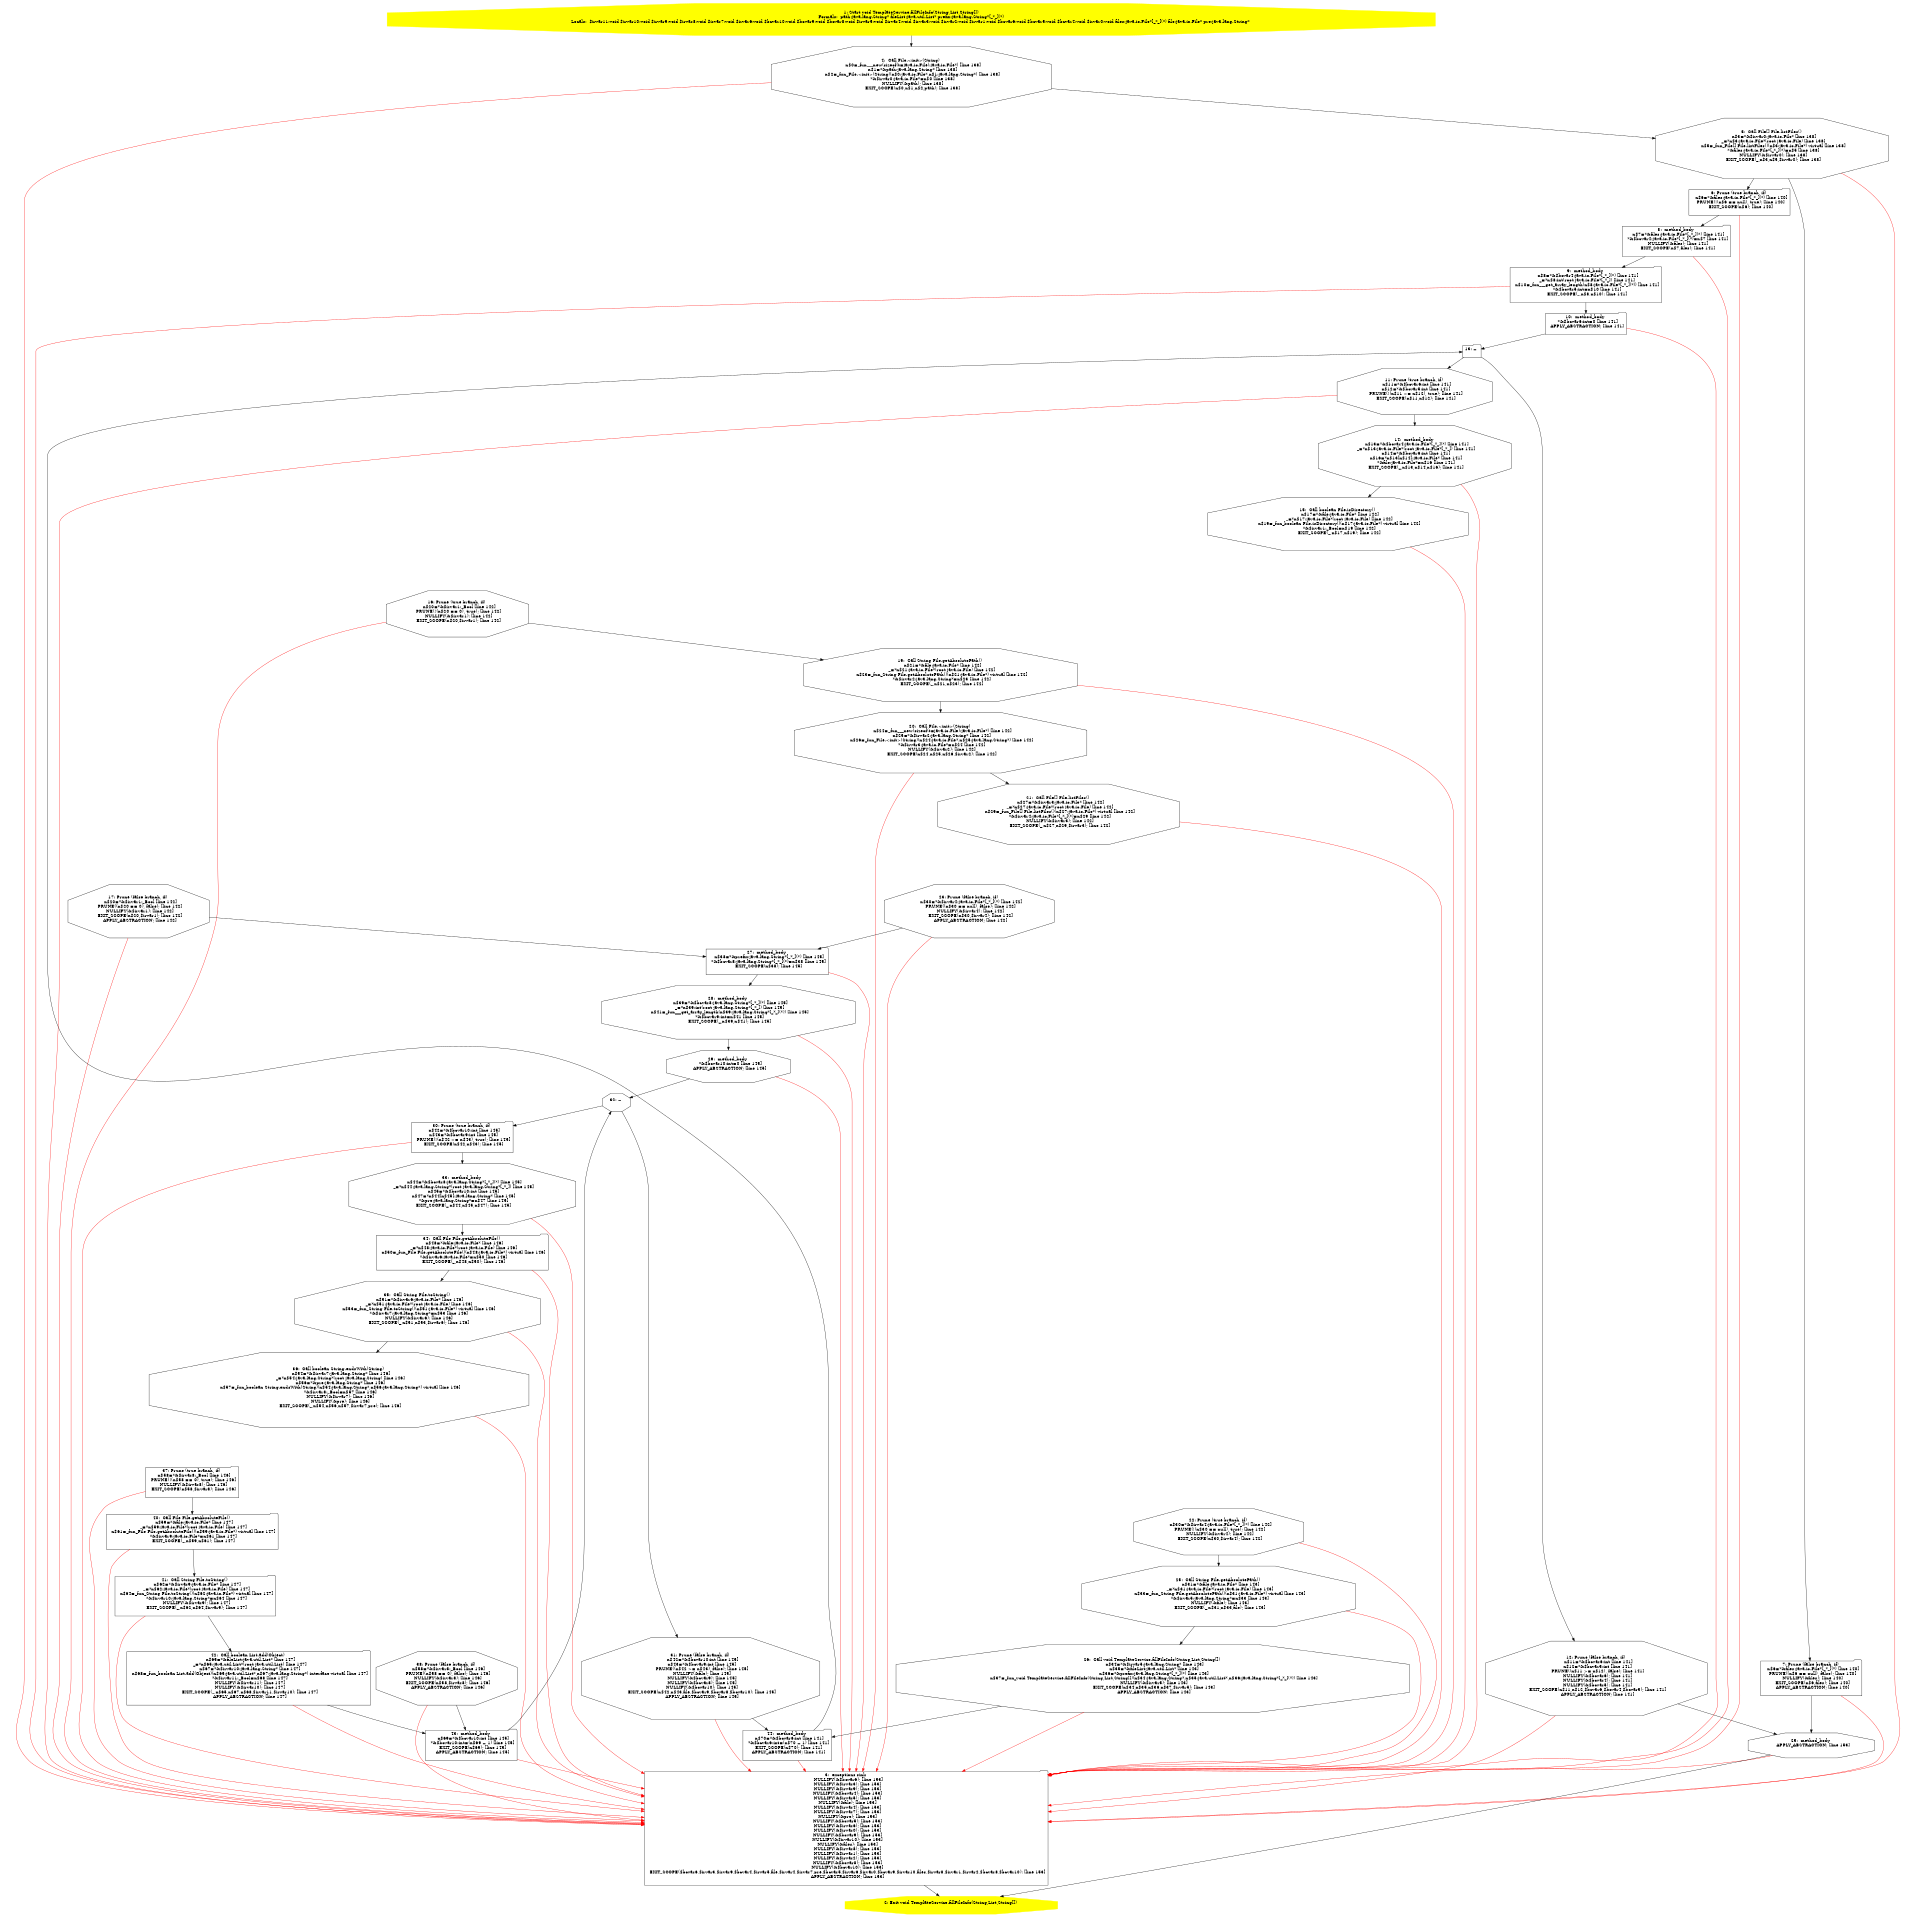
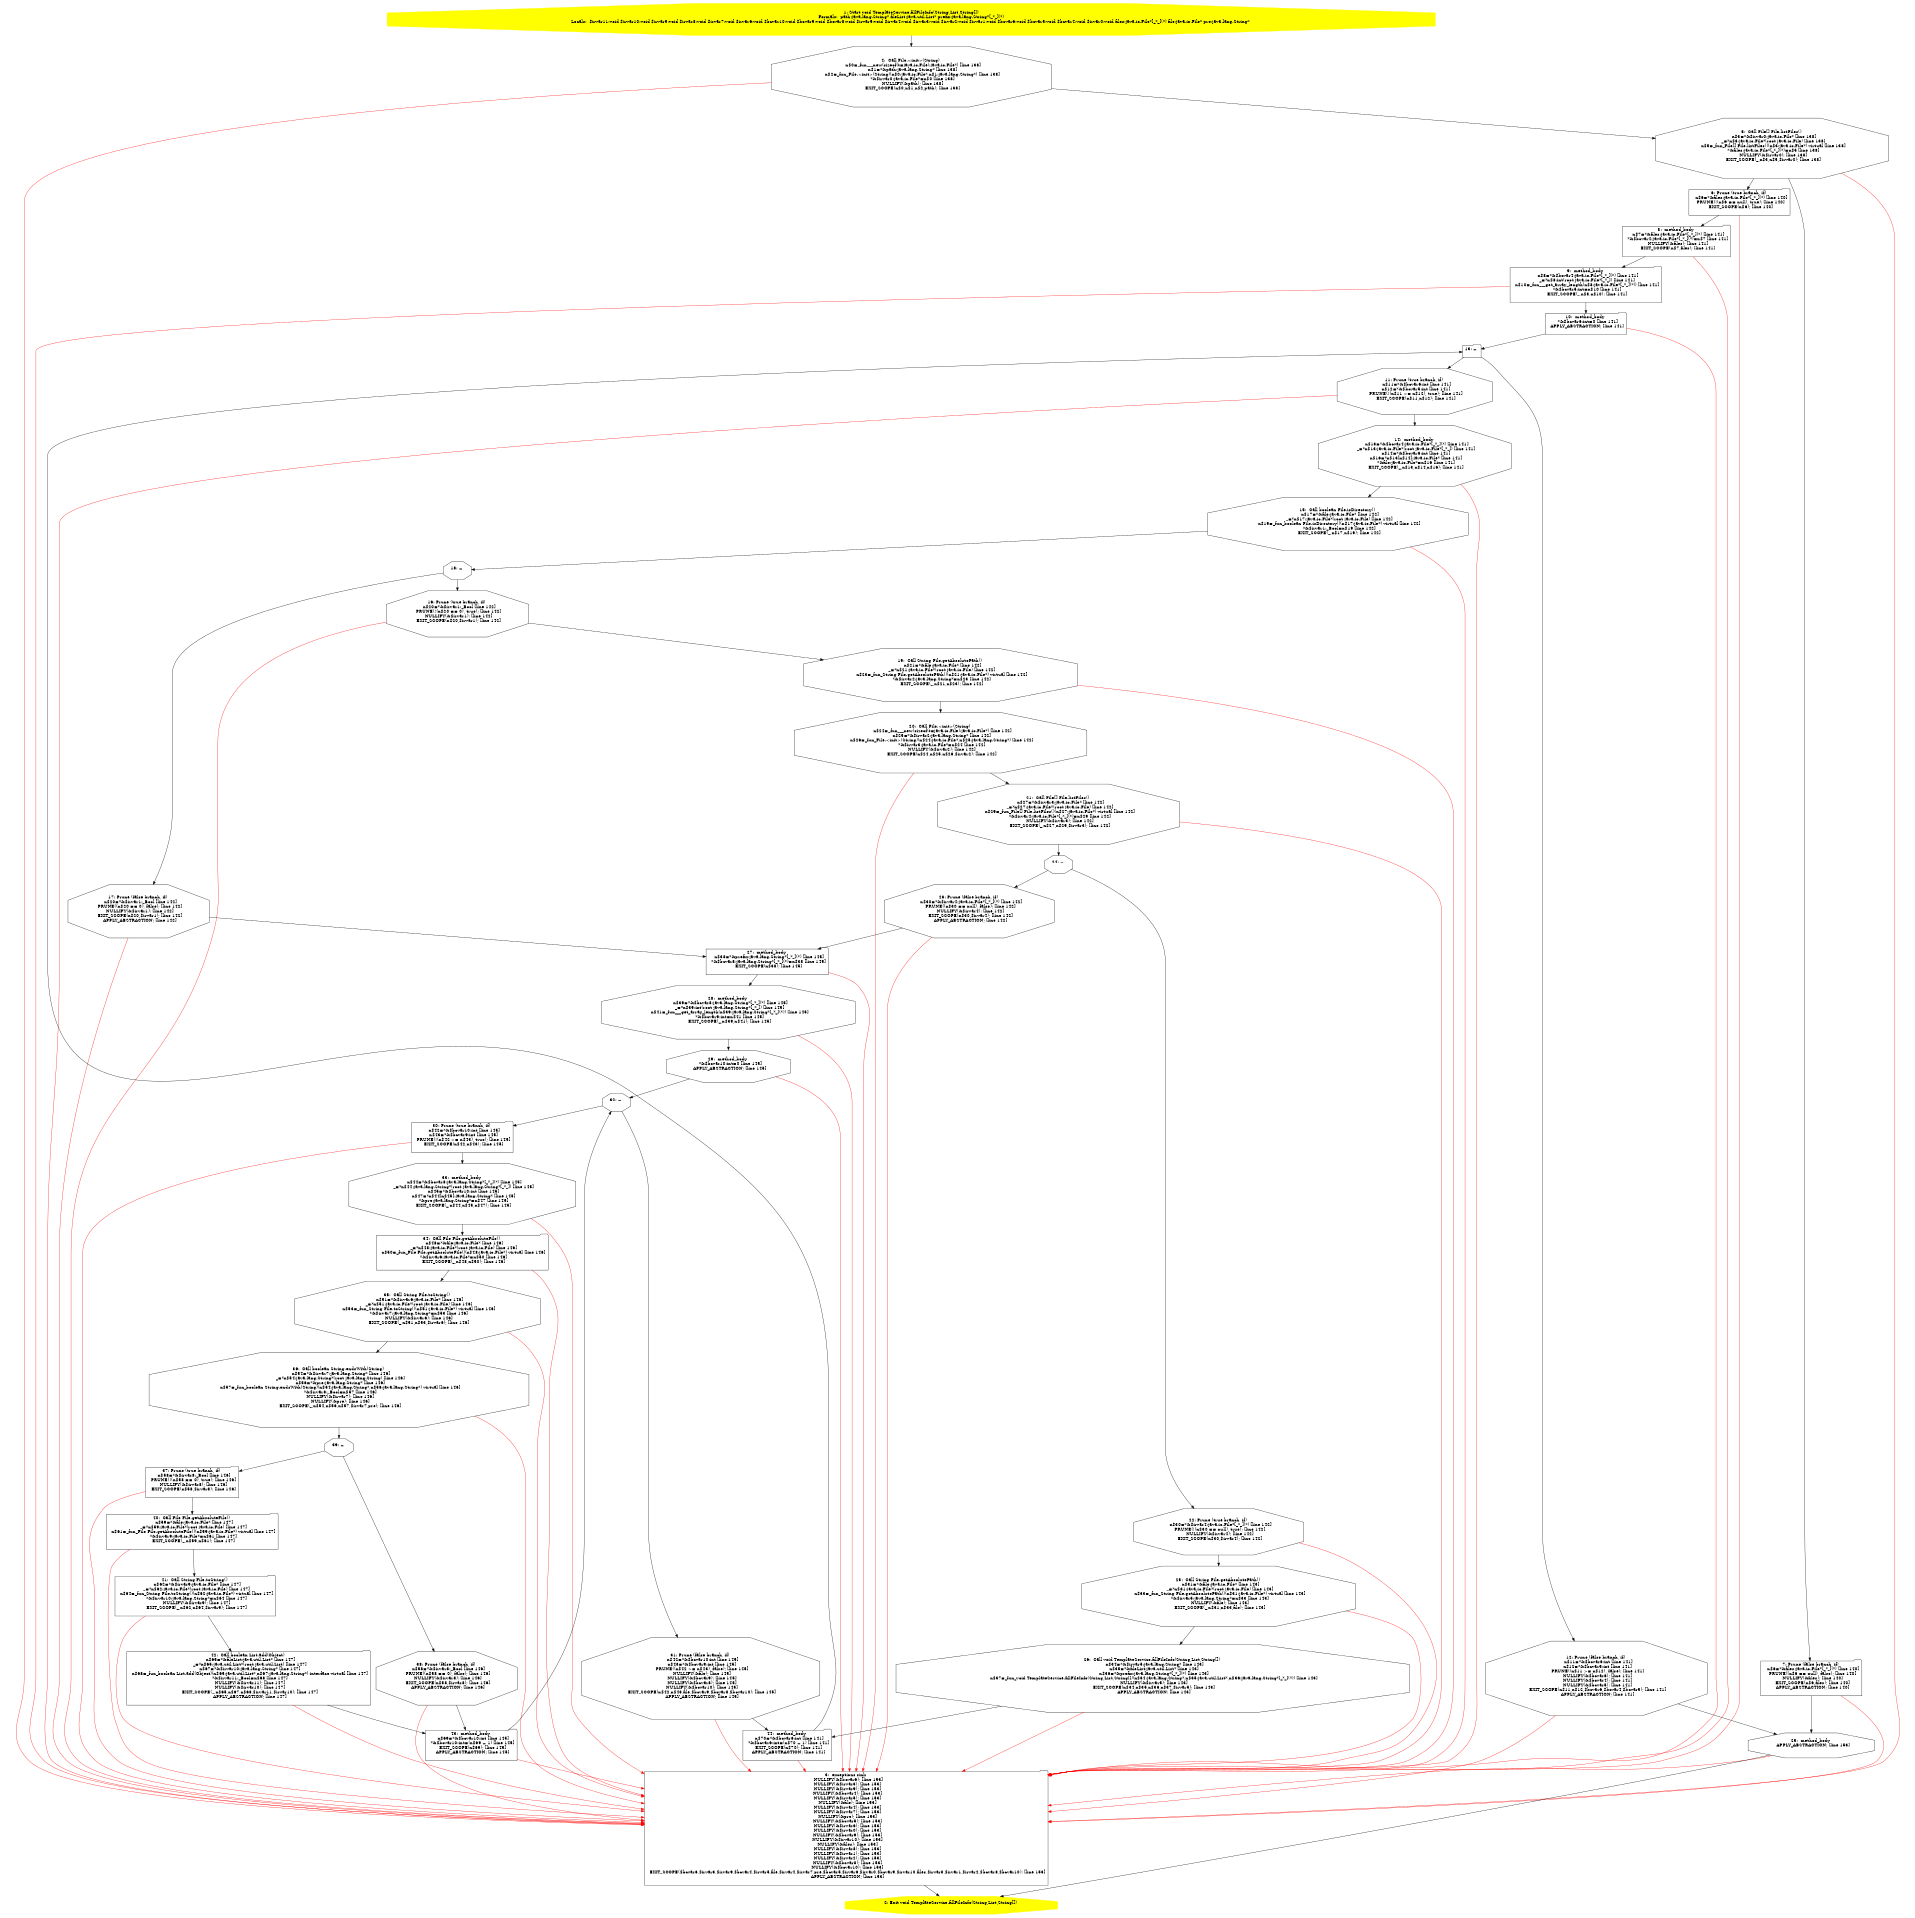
none -> (457, 571)
none -> (1059, 865)
none -> (339, 1447)
